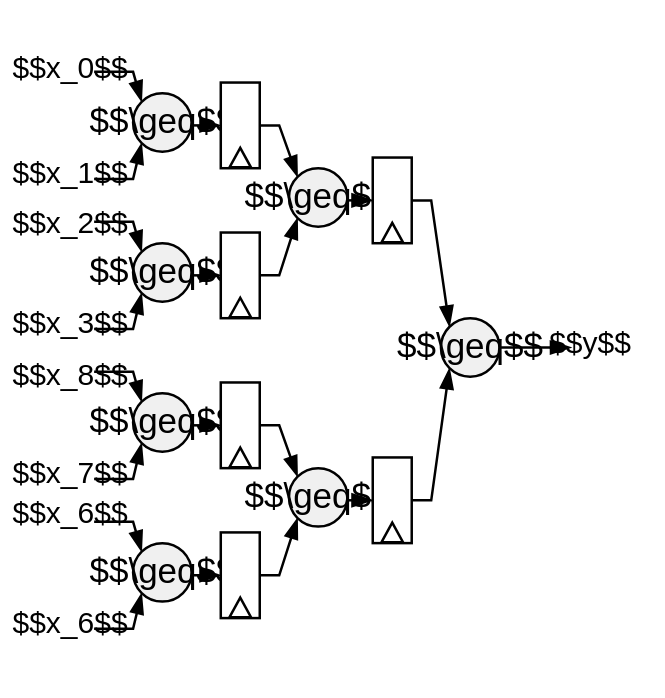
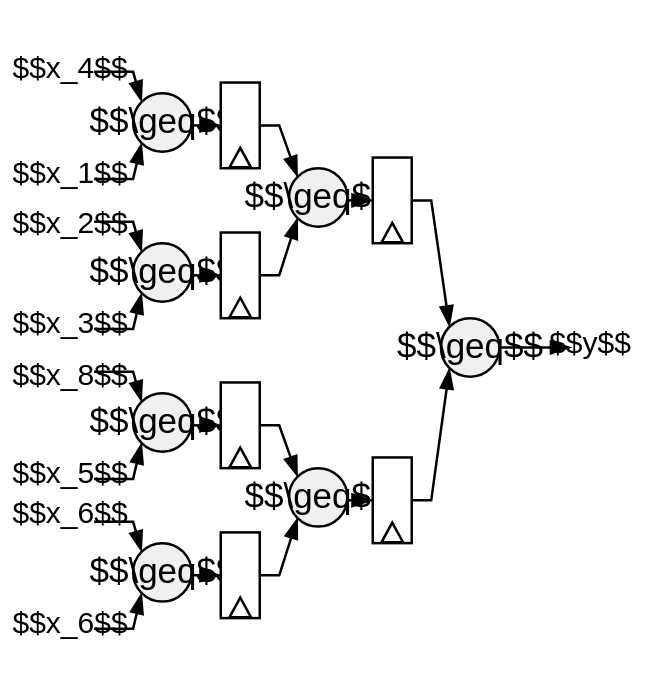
(71, 69) -> (71, 69)
(71, 474) -> (71, 474)
